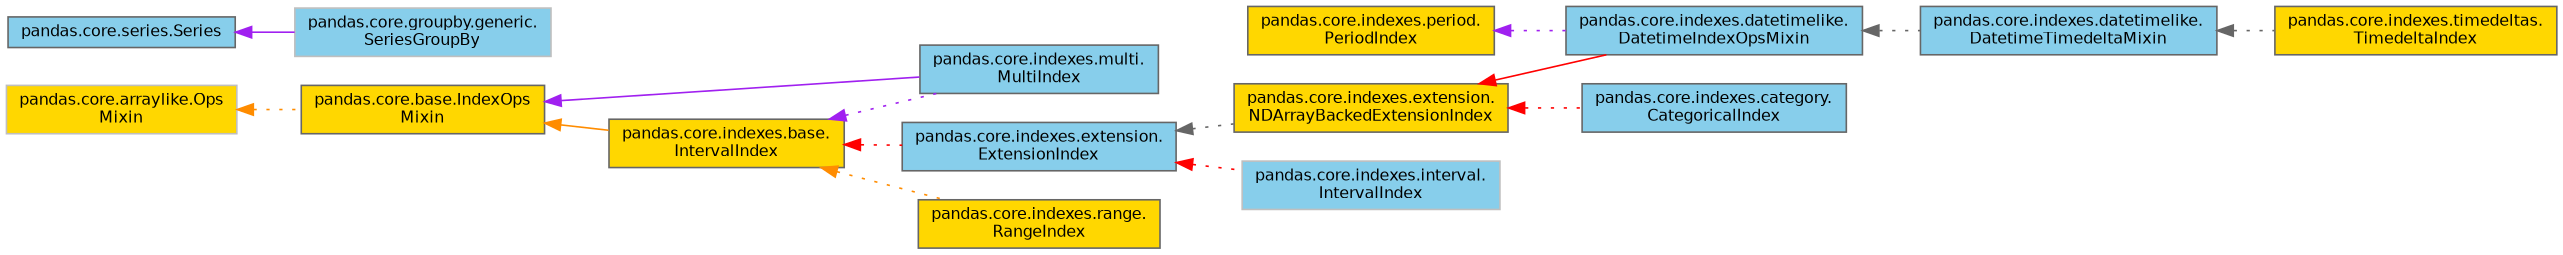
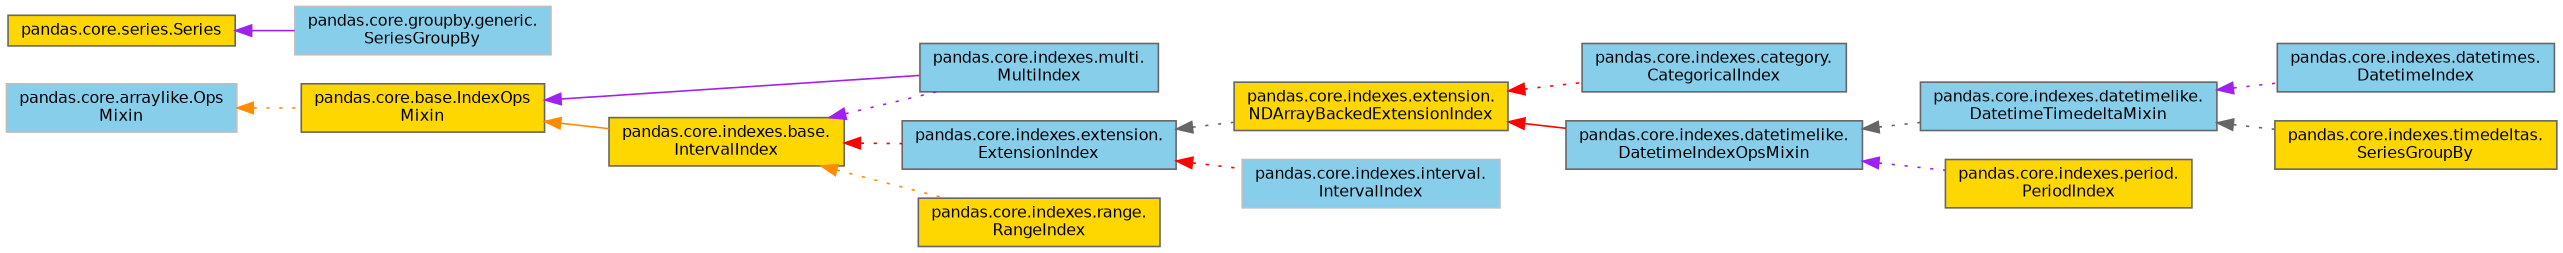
(1538, 31) -> (1912, 167)
(2416, 31) -> (2416, 145)
(122, 32) -> (122, 31)
none -> (2416, 68)
(122, 110) -> (122, 108)
